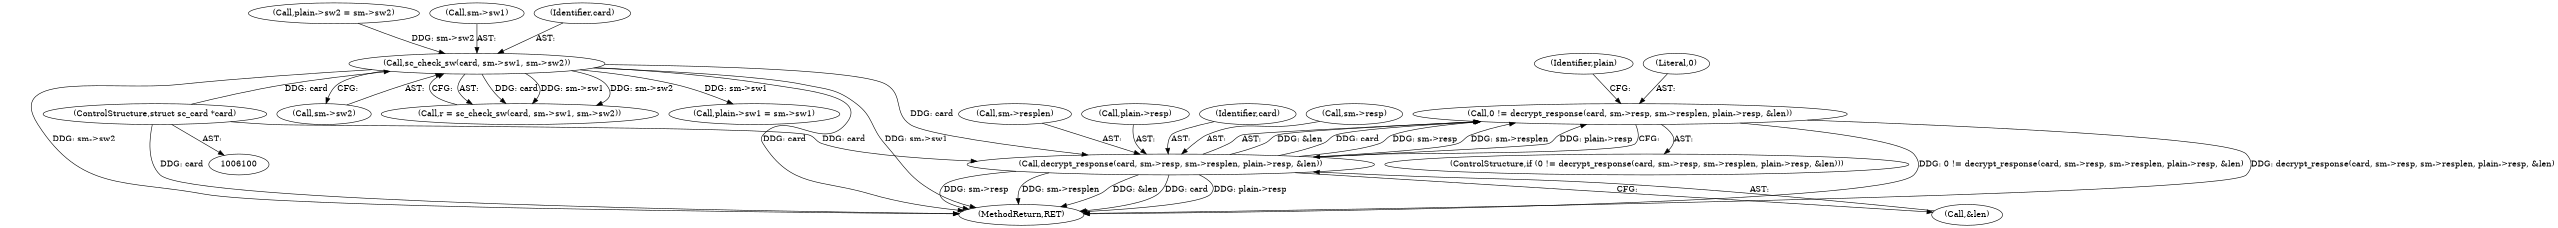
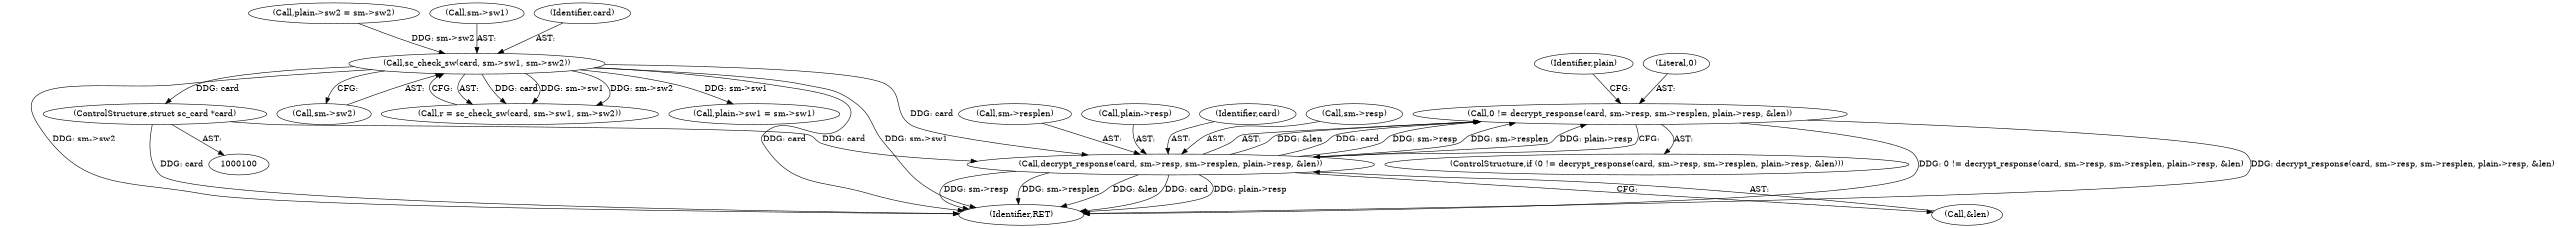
(287, 84) -> (259, 73)
(239, 164) -> (239, 164)
(1021, 215) -> (1021, 215)
